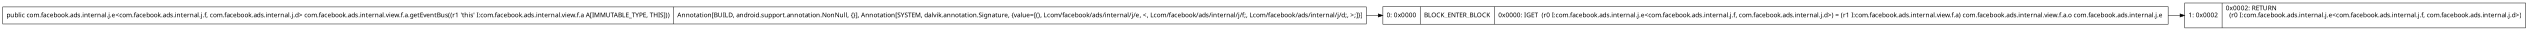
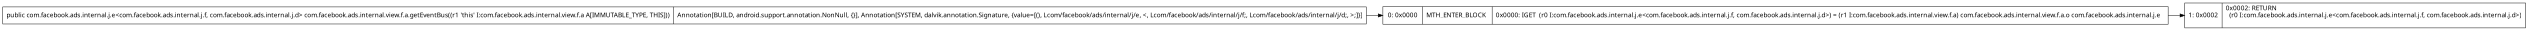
(1457, 15) -> (1456, 15)
